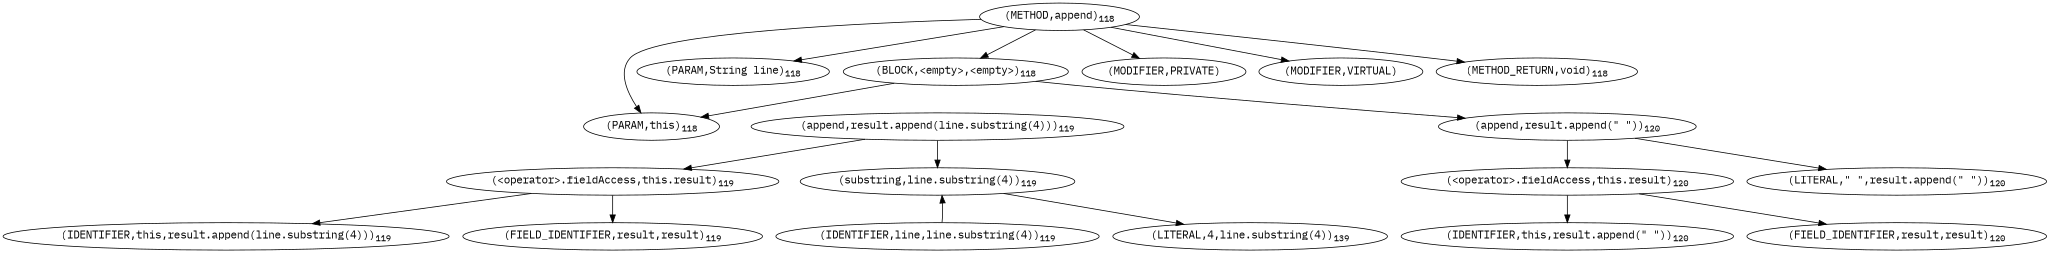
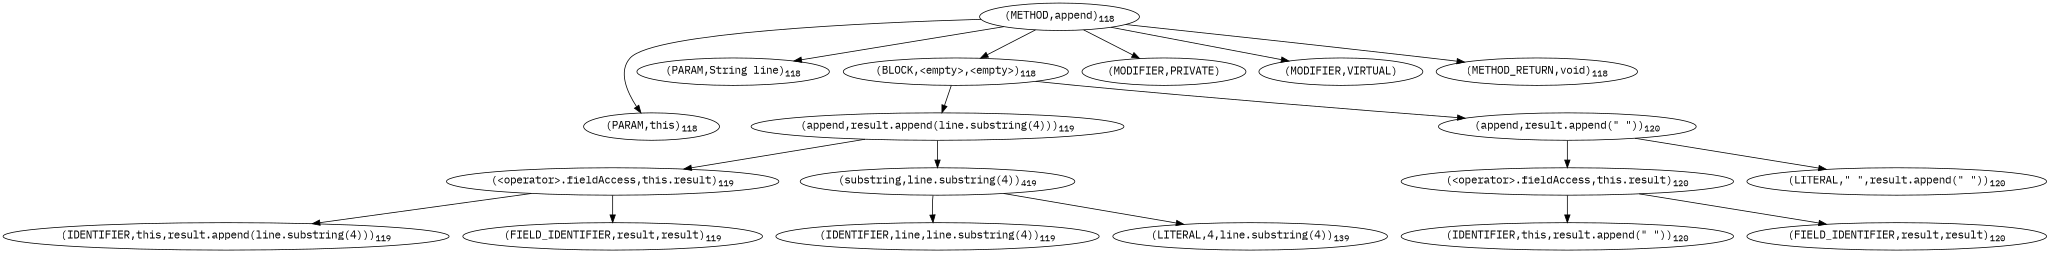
(801, 100) -> (948, 95)
(1029, 180) -> (1029, 180)
(943, 213) -> (932, 205)
